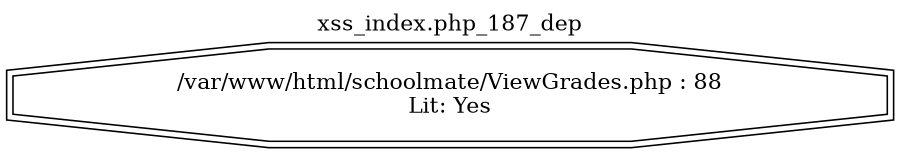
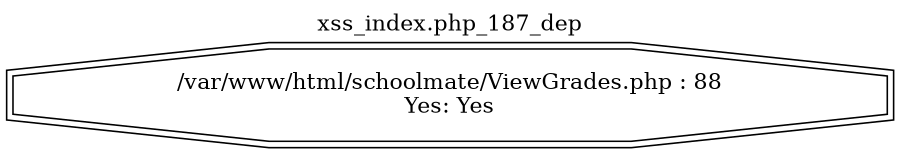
(450, 95) -> (450, 95)
